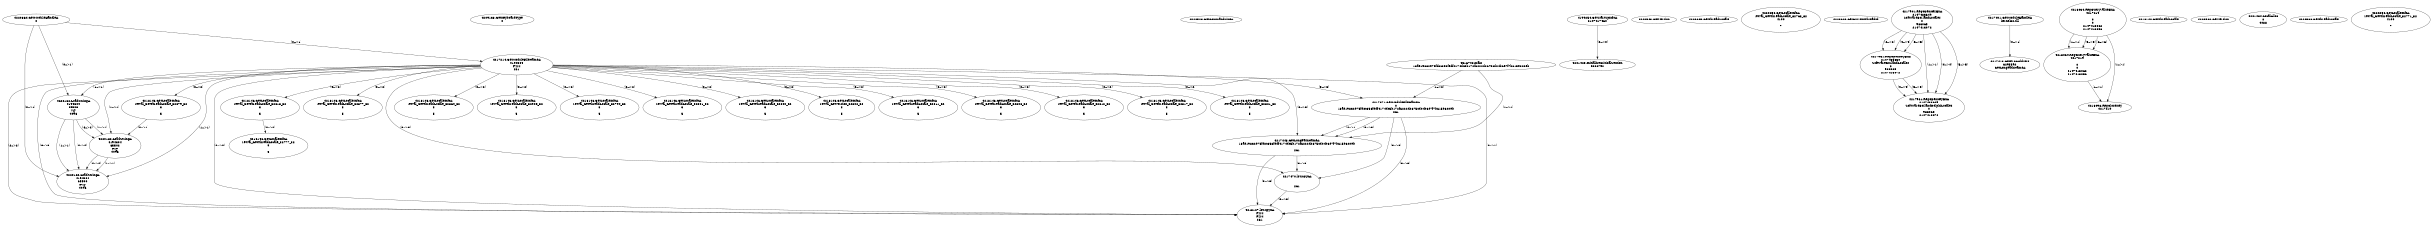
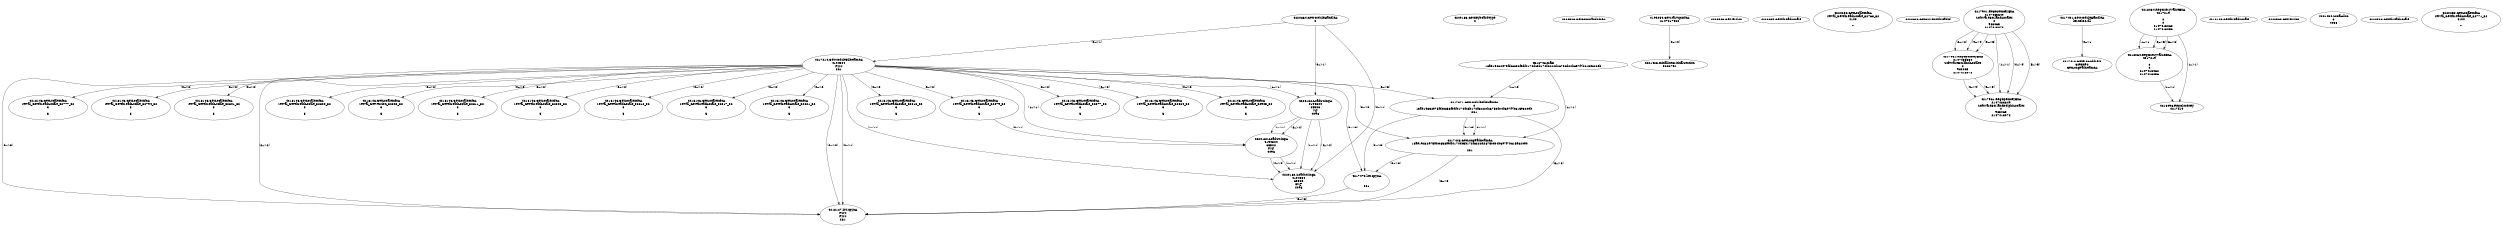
(264, 126) -> (256, 82)
